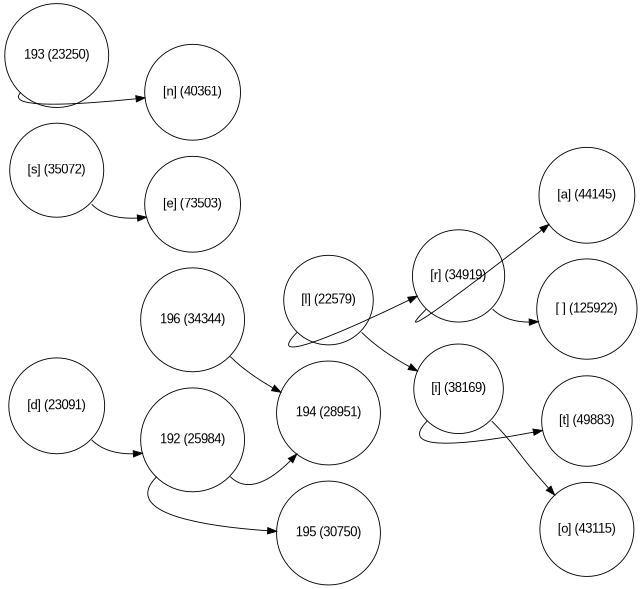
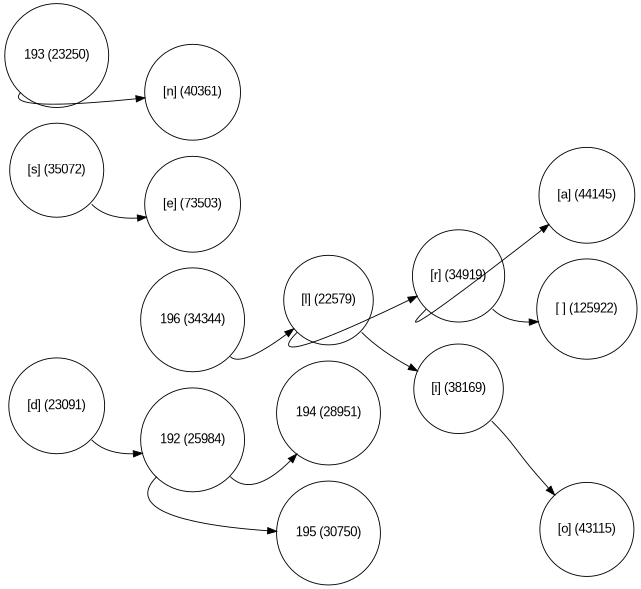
(250, 373) -> (260, 352)
(587, 421) -> none
